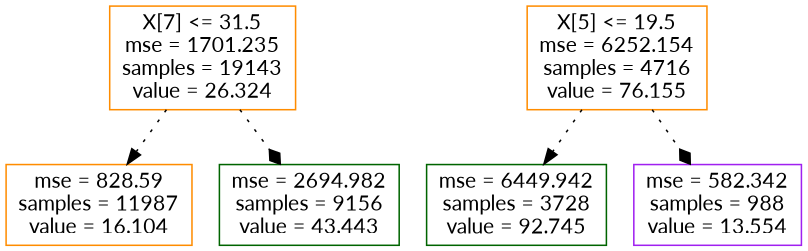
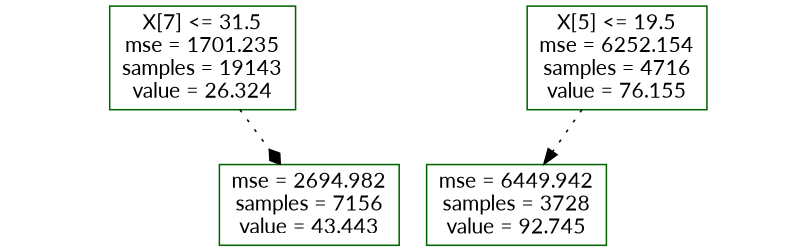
(203, 58) -> (203, 58)
(617, 58) -> (617, 58)
(99, 205) -> none
(309, 205) -> (309, 205)
(718, 205) -> none
